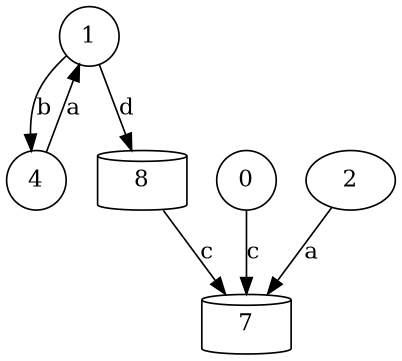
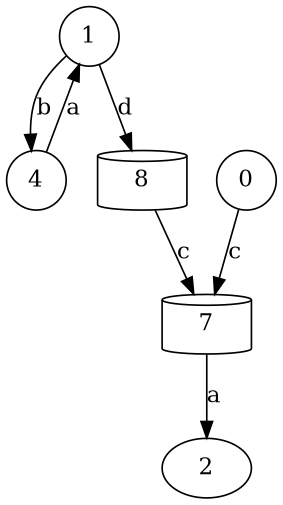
(305, 244) -> (207, 388)
